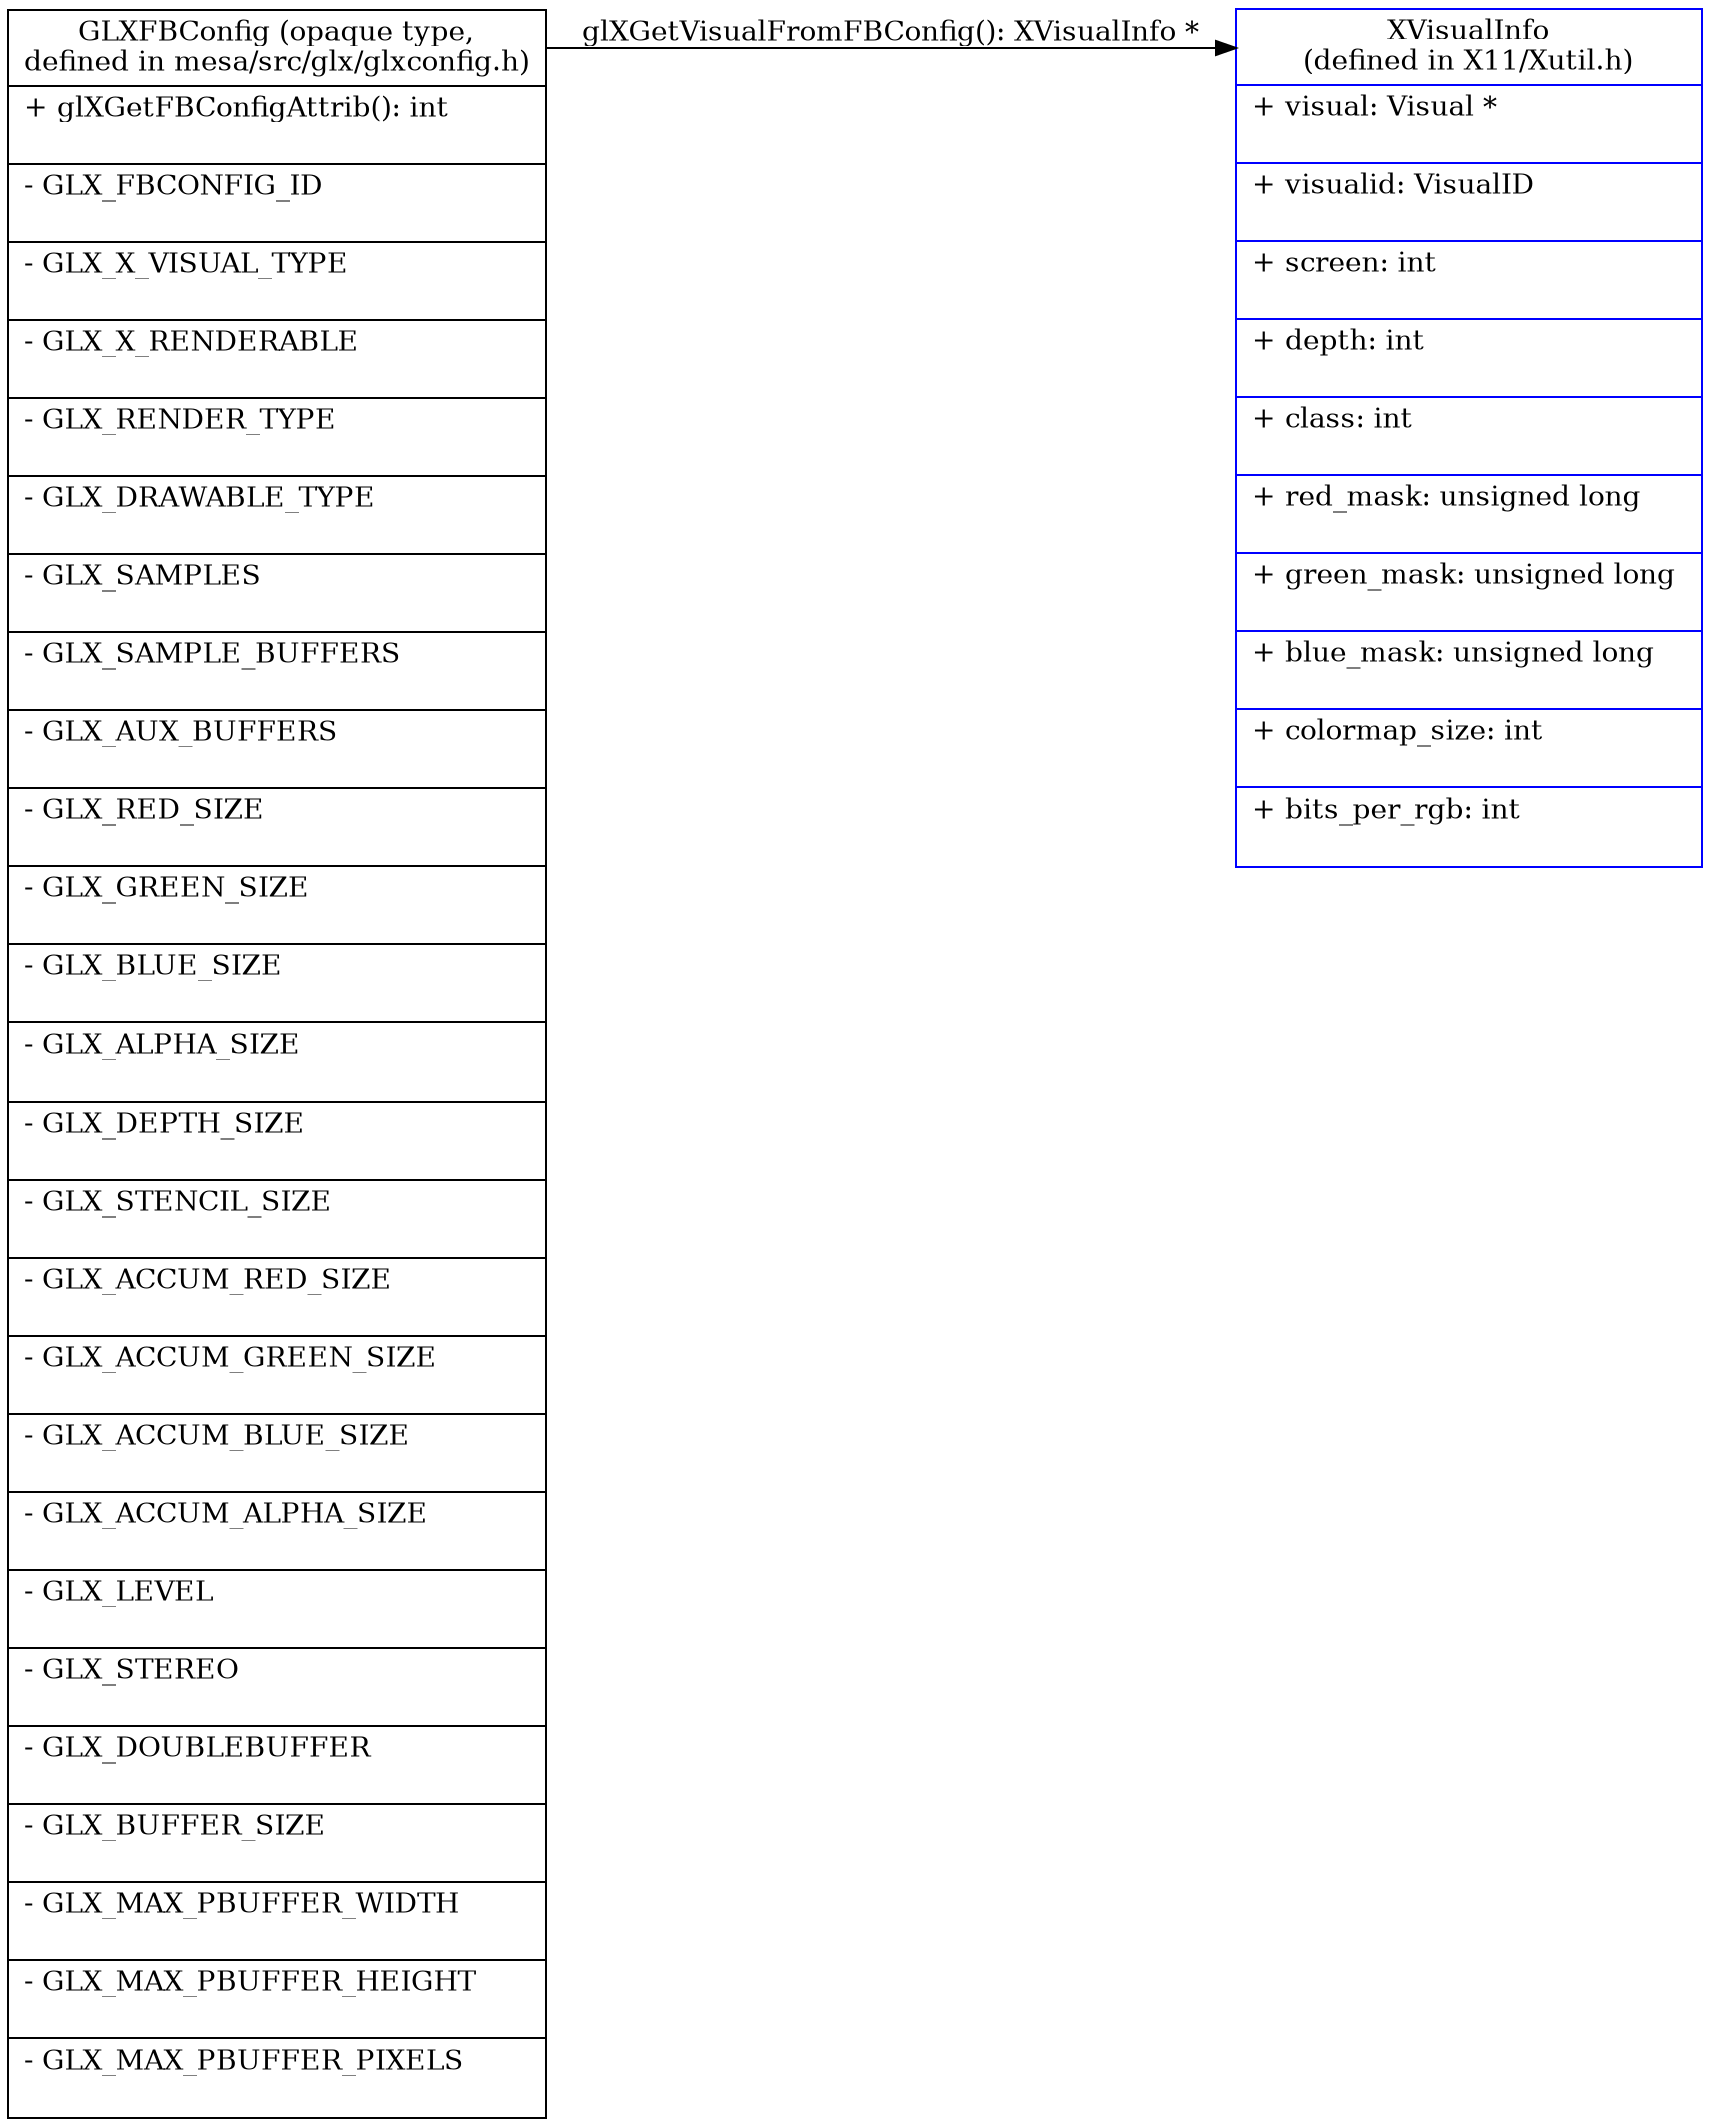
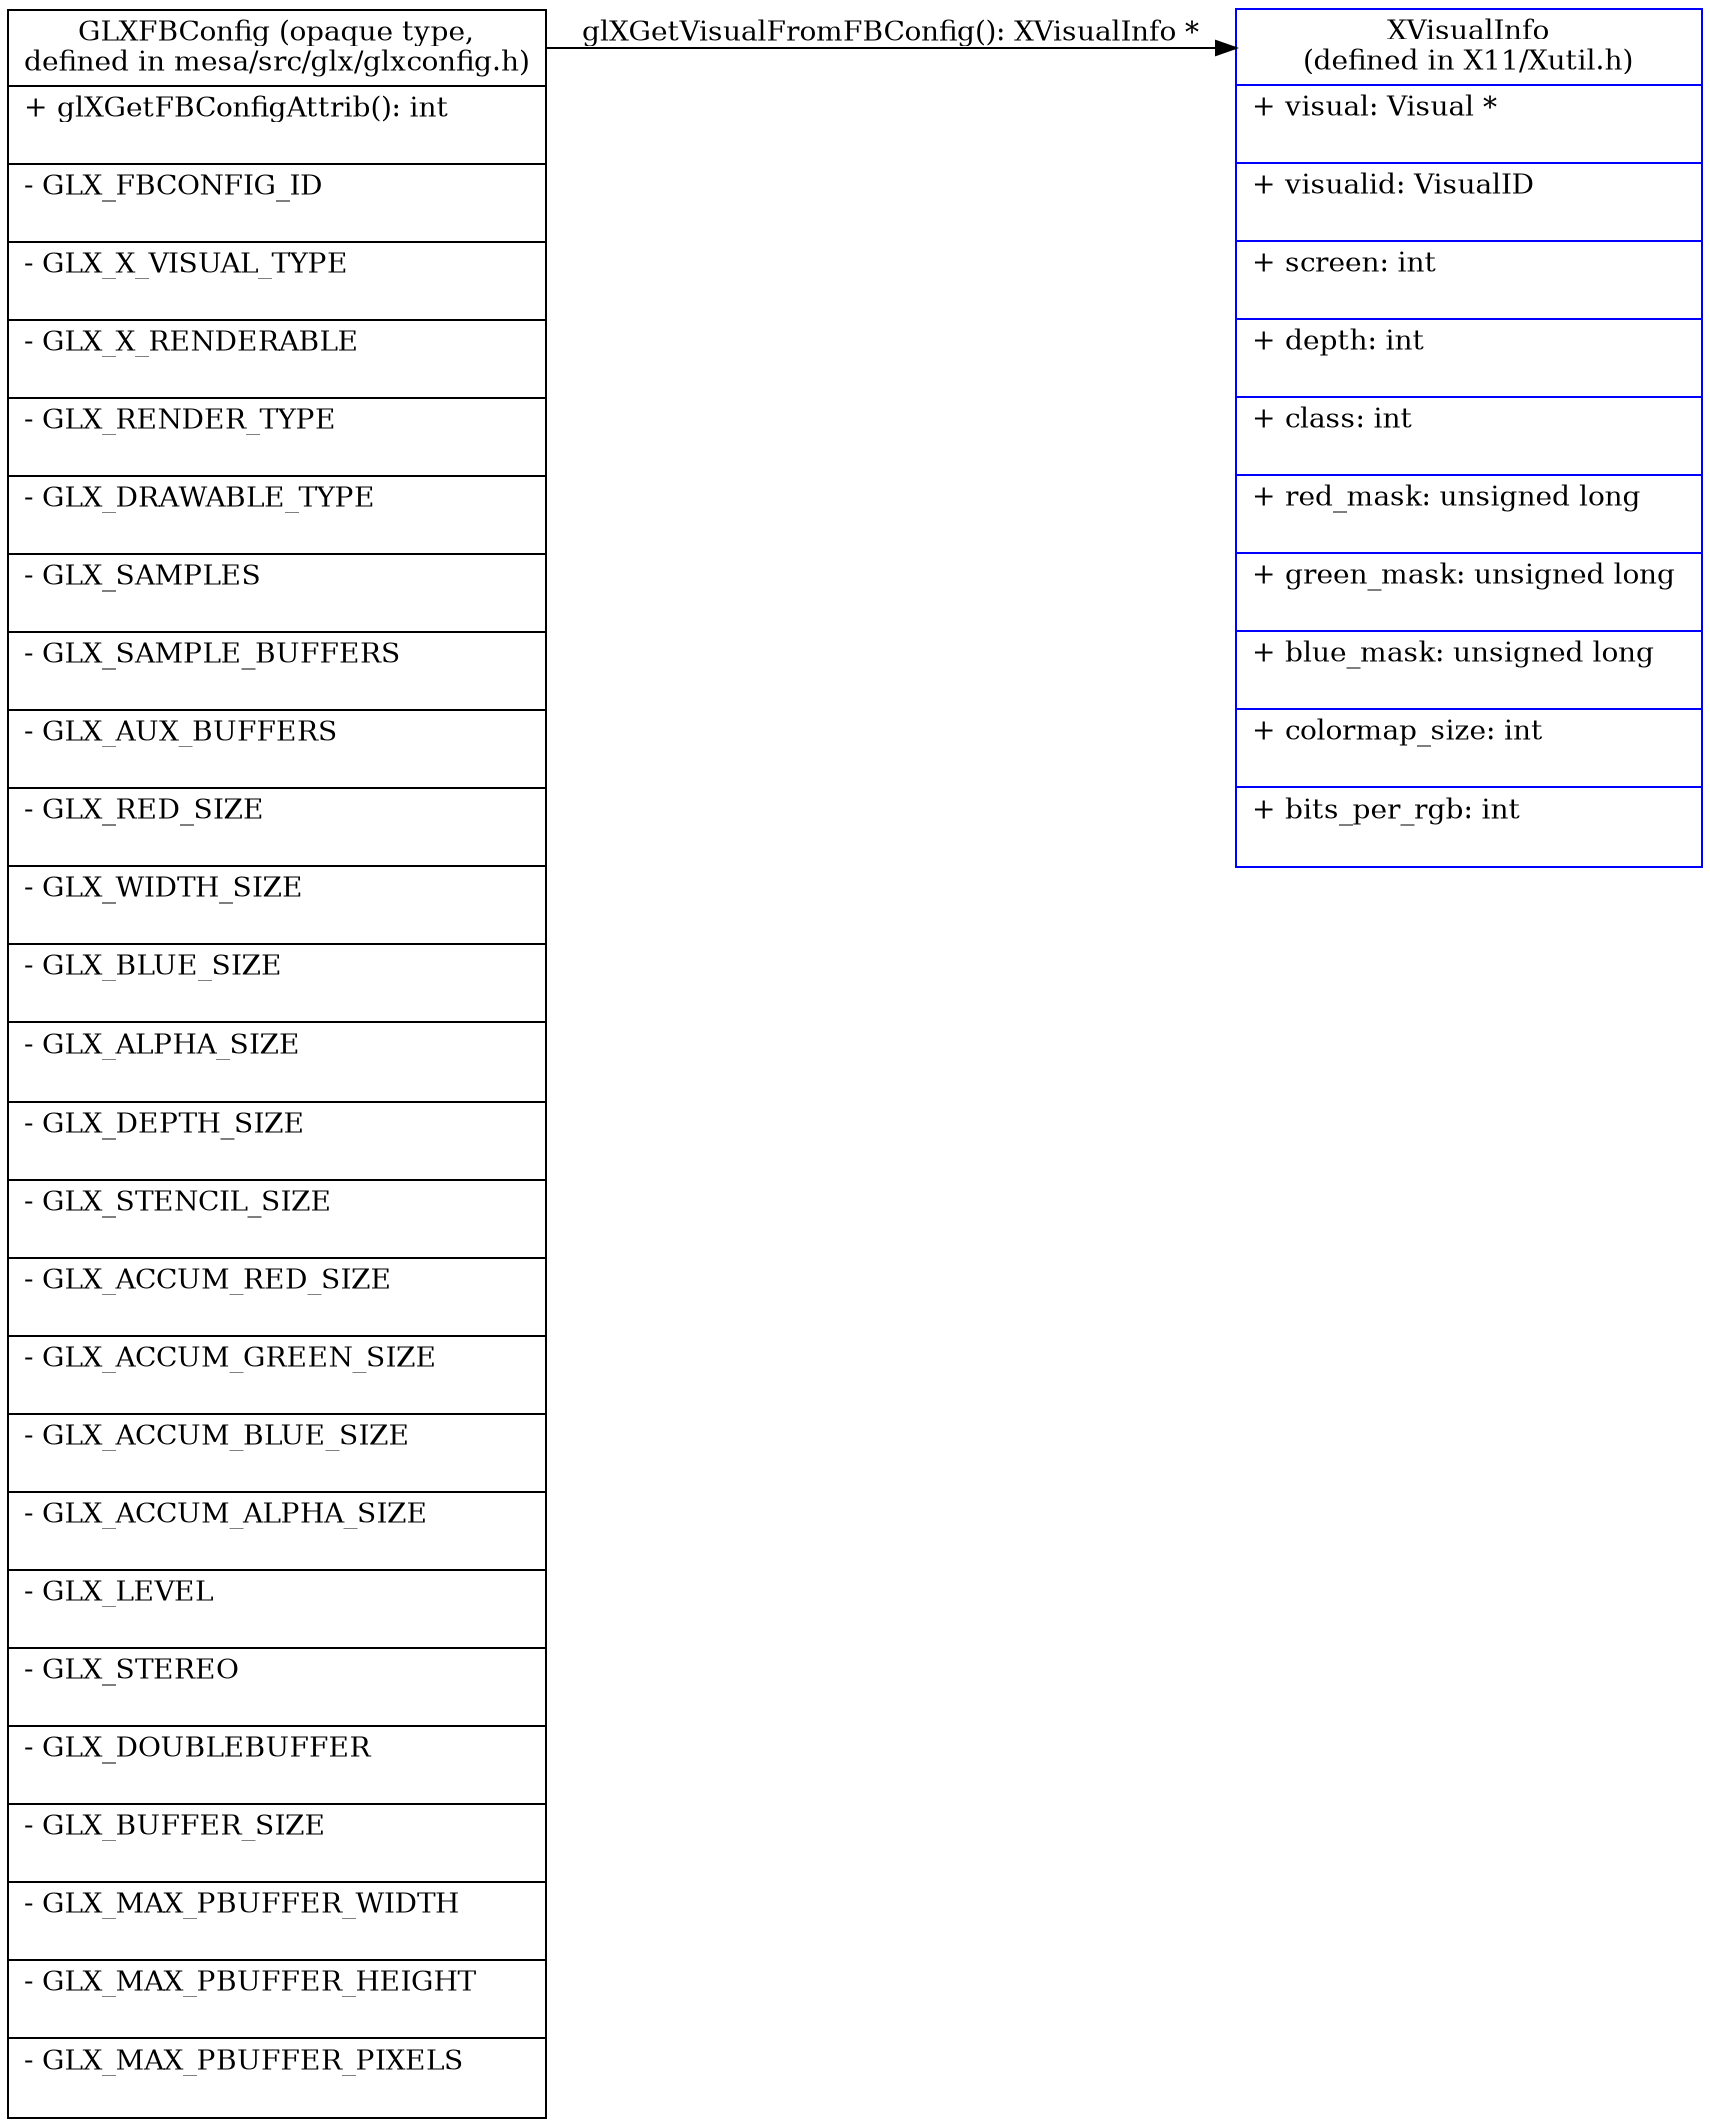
(172, 888) -> (169, 888)
